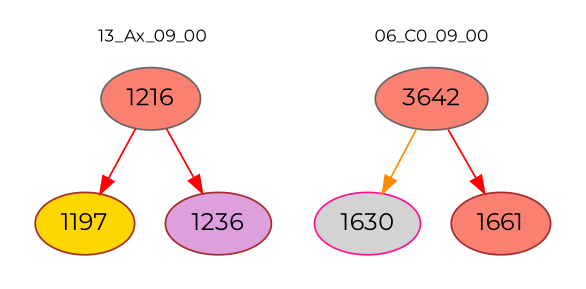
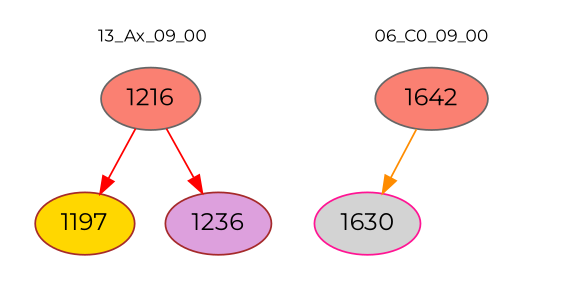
(432, 99) -> (432, 99)
(501, 224) -> none
